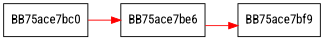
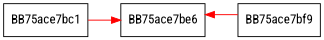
(46, 20) -> (46, 20)
(217, 26) -> (226, 15)
